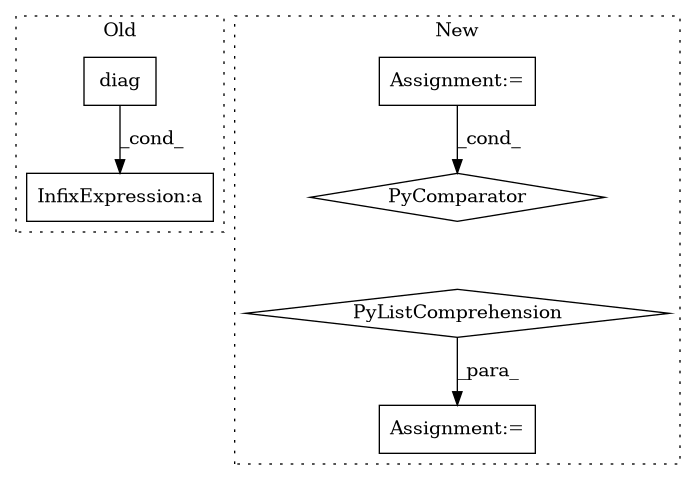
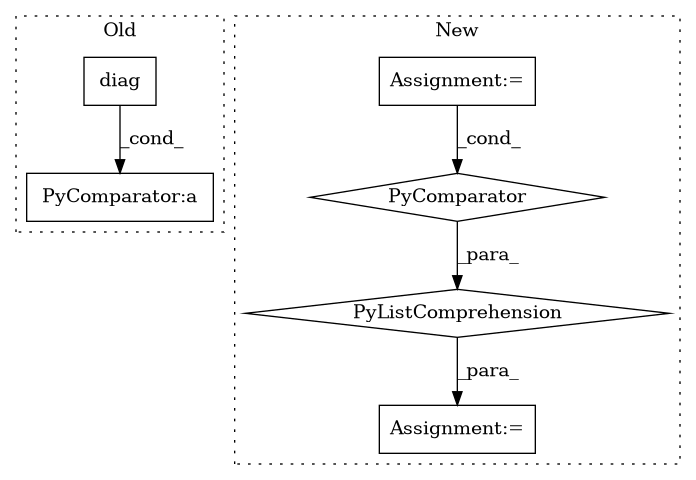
(120, 197) -> (120, 197)
none -> (457, 249)
